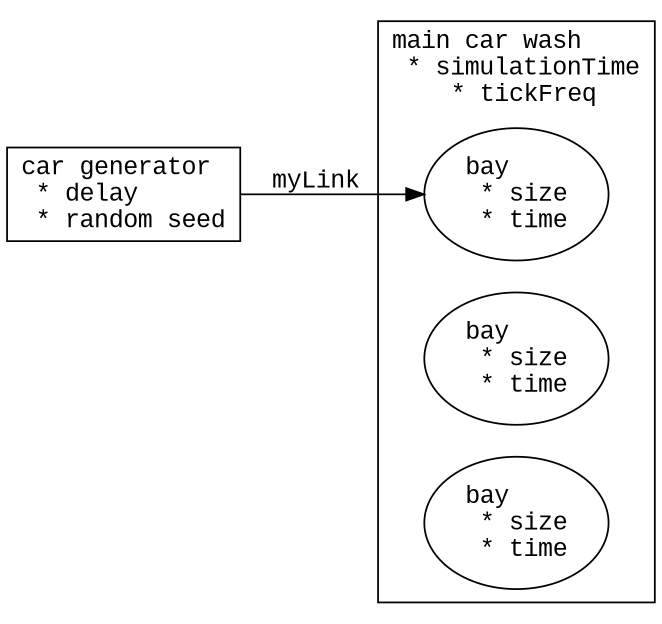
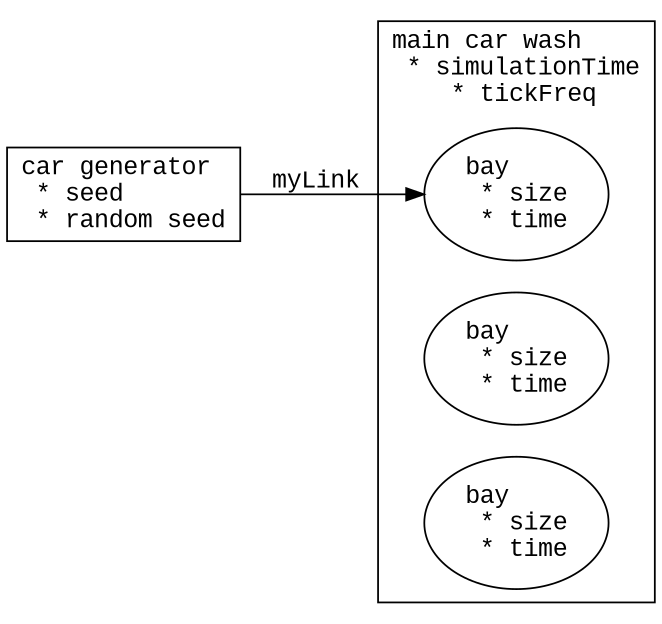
(124, 194) -> (124, 194)
